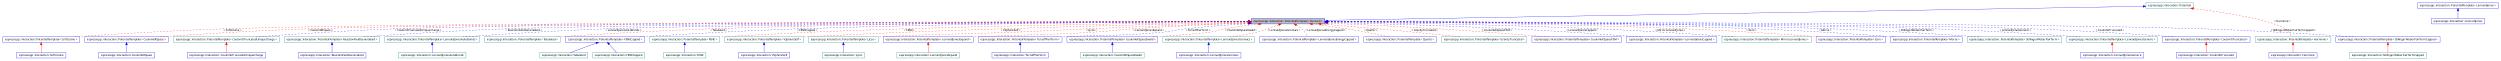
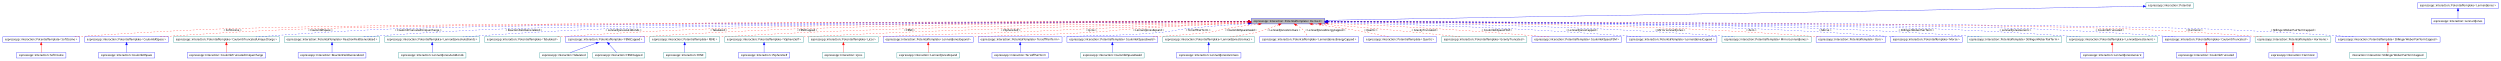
(2245, 17) -> (1796, 24)
(898, 26) -> (898, 26)
(843, 49) -> (843, 49)
(2388, 55) -> (2388, 55)
